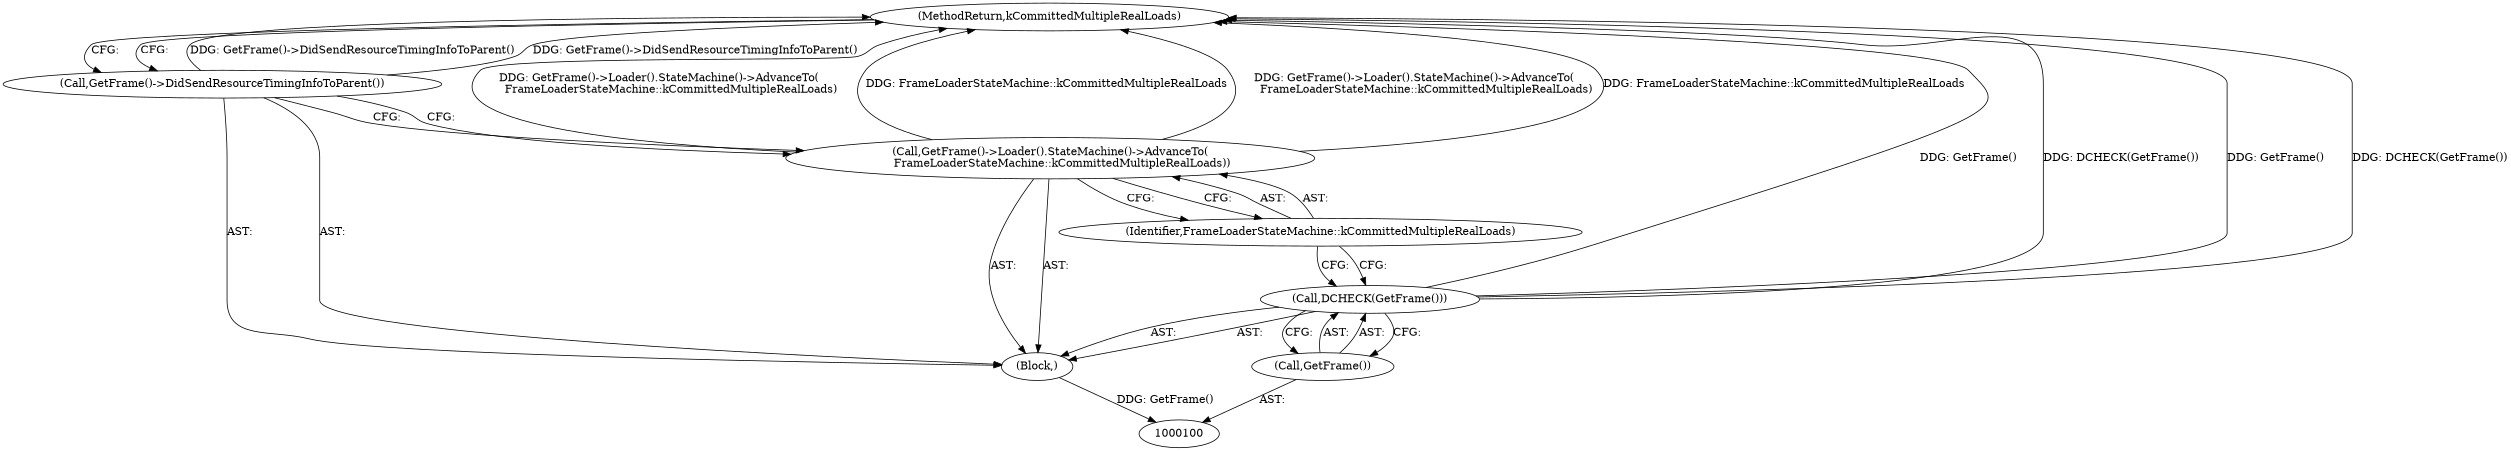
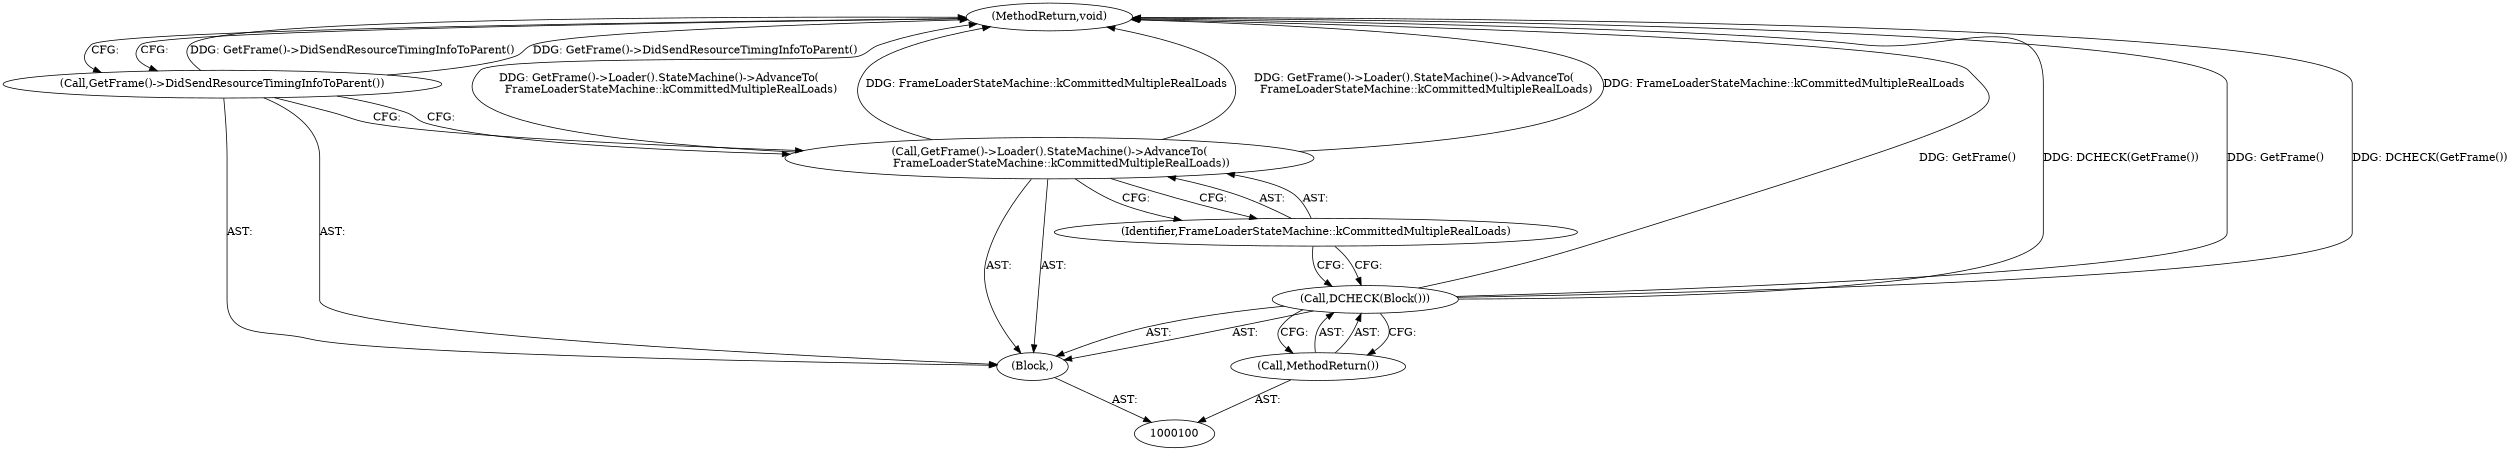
(1049, 17) -> (1049, 17)
(1370, 299) -> (1365, 299)
(1323, 367) -> (1318, 367)
(1165, 400) -> (1127, 400)
